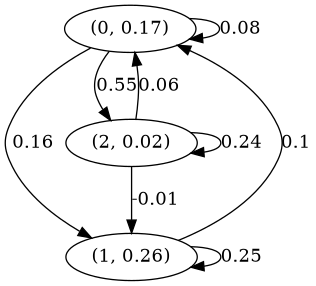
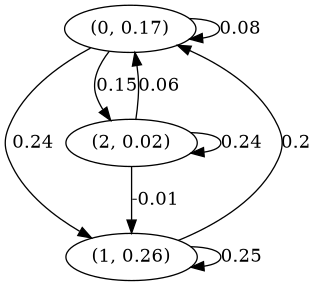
(117, 86) -> (117, 86)
(33, 143) -> (33, 143)
(296, 143) -> (296, 143)
